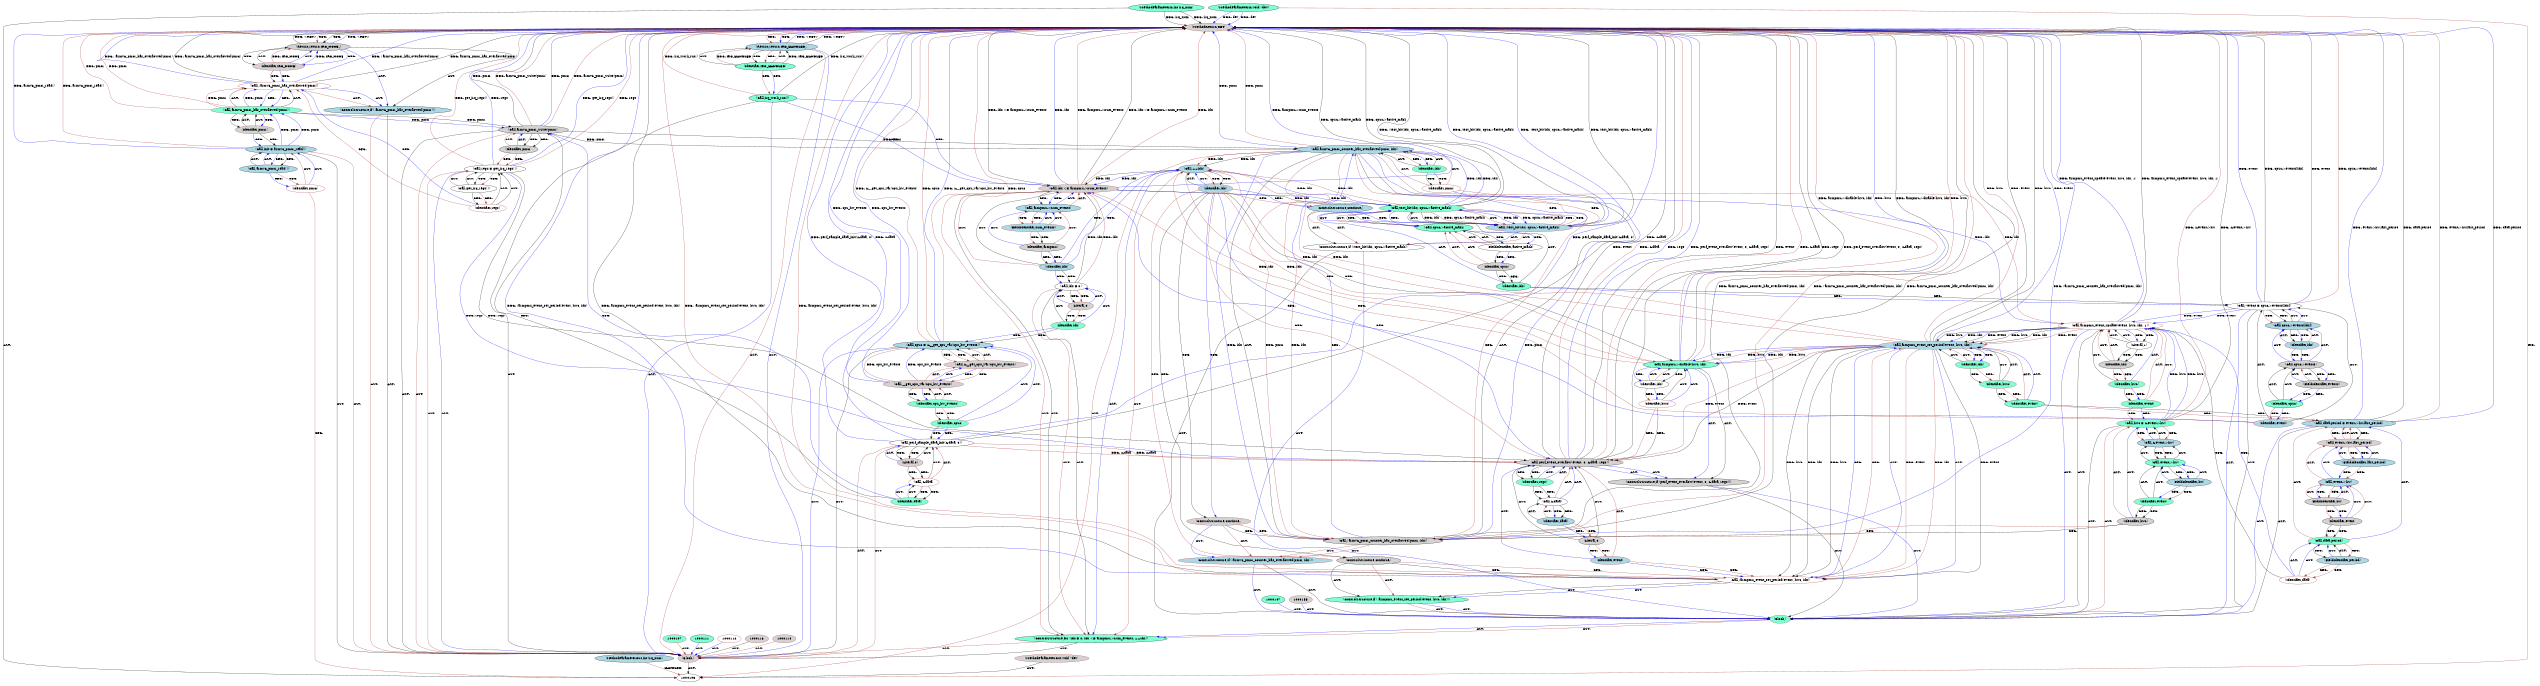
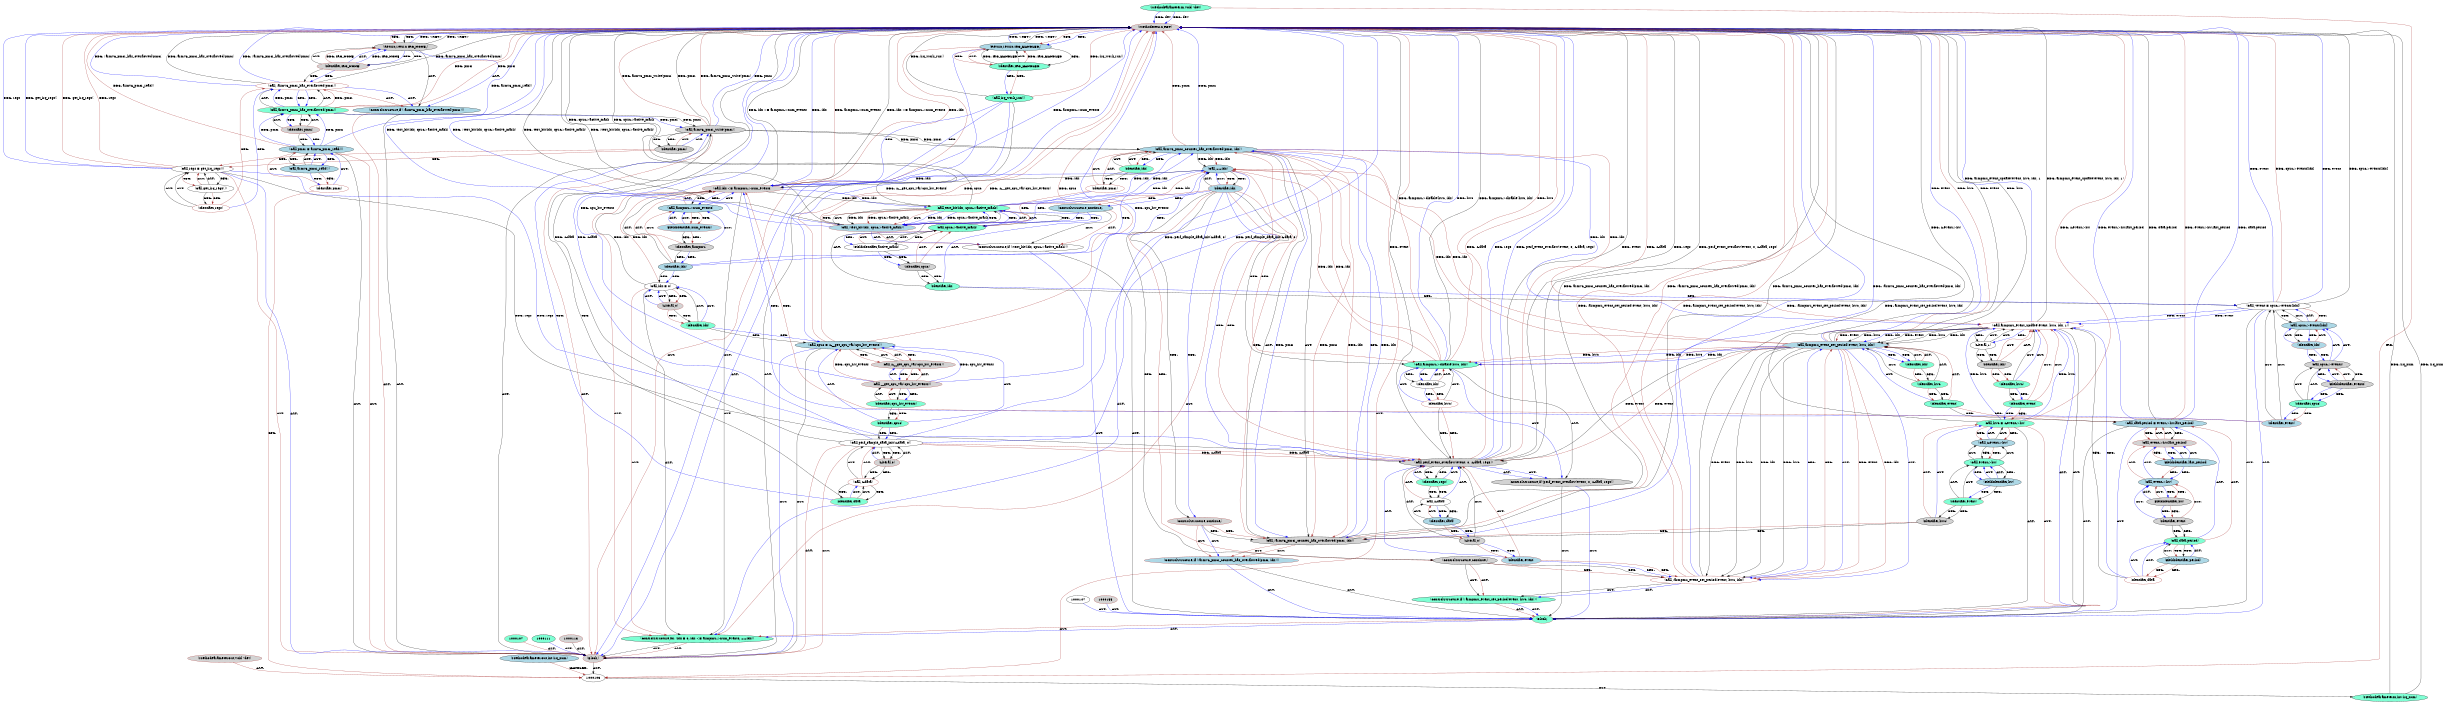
(4, 116) -> (1478, 688)
(281, 149) -> (316, 149)
(1273, 600) -> (1078, 600)
(729, 639) -> none
(784, 639) -> none
(872, 675) -> (405, 676)
